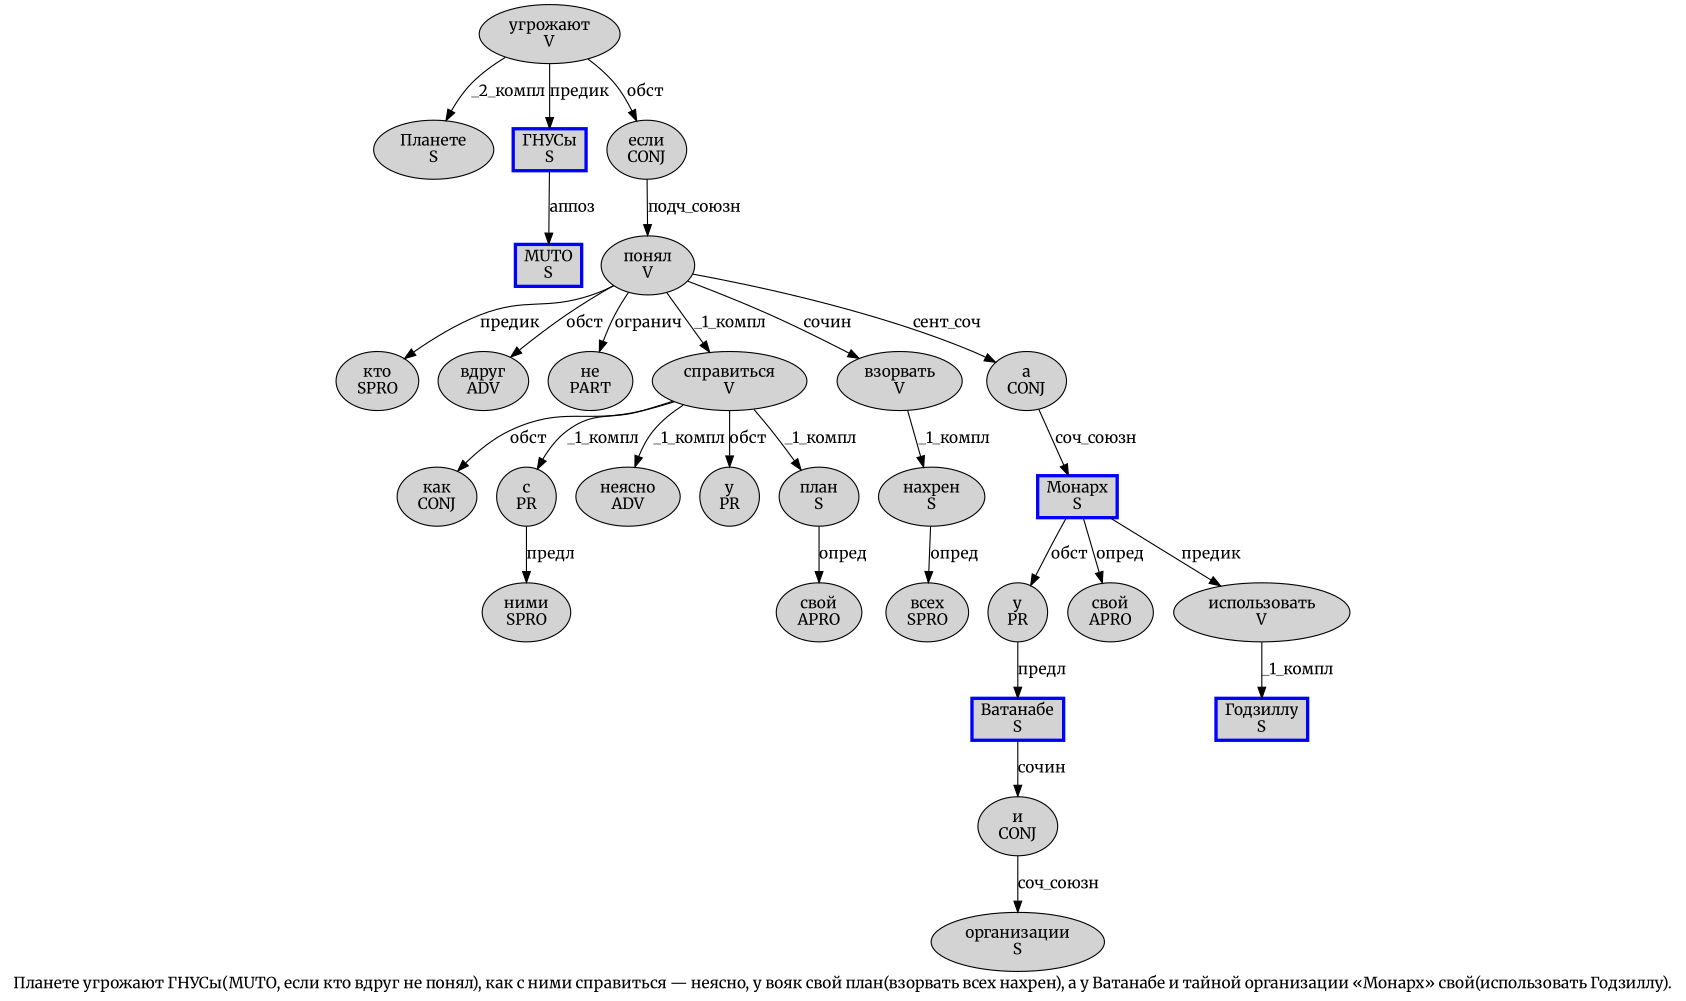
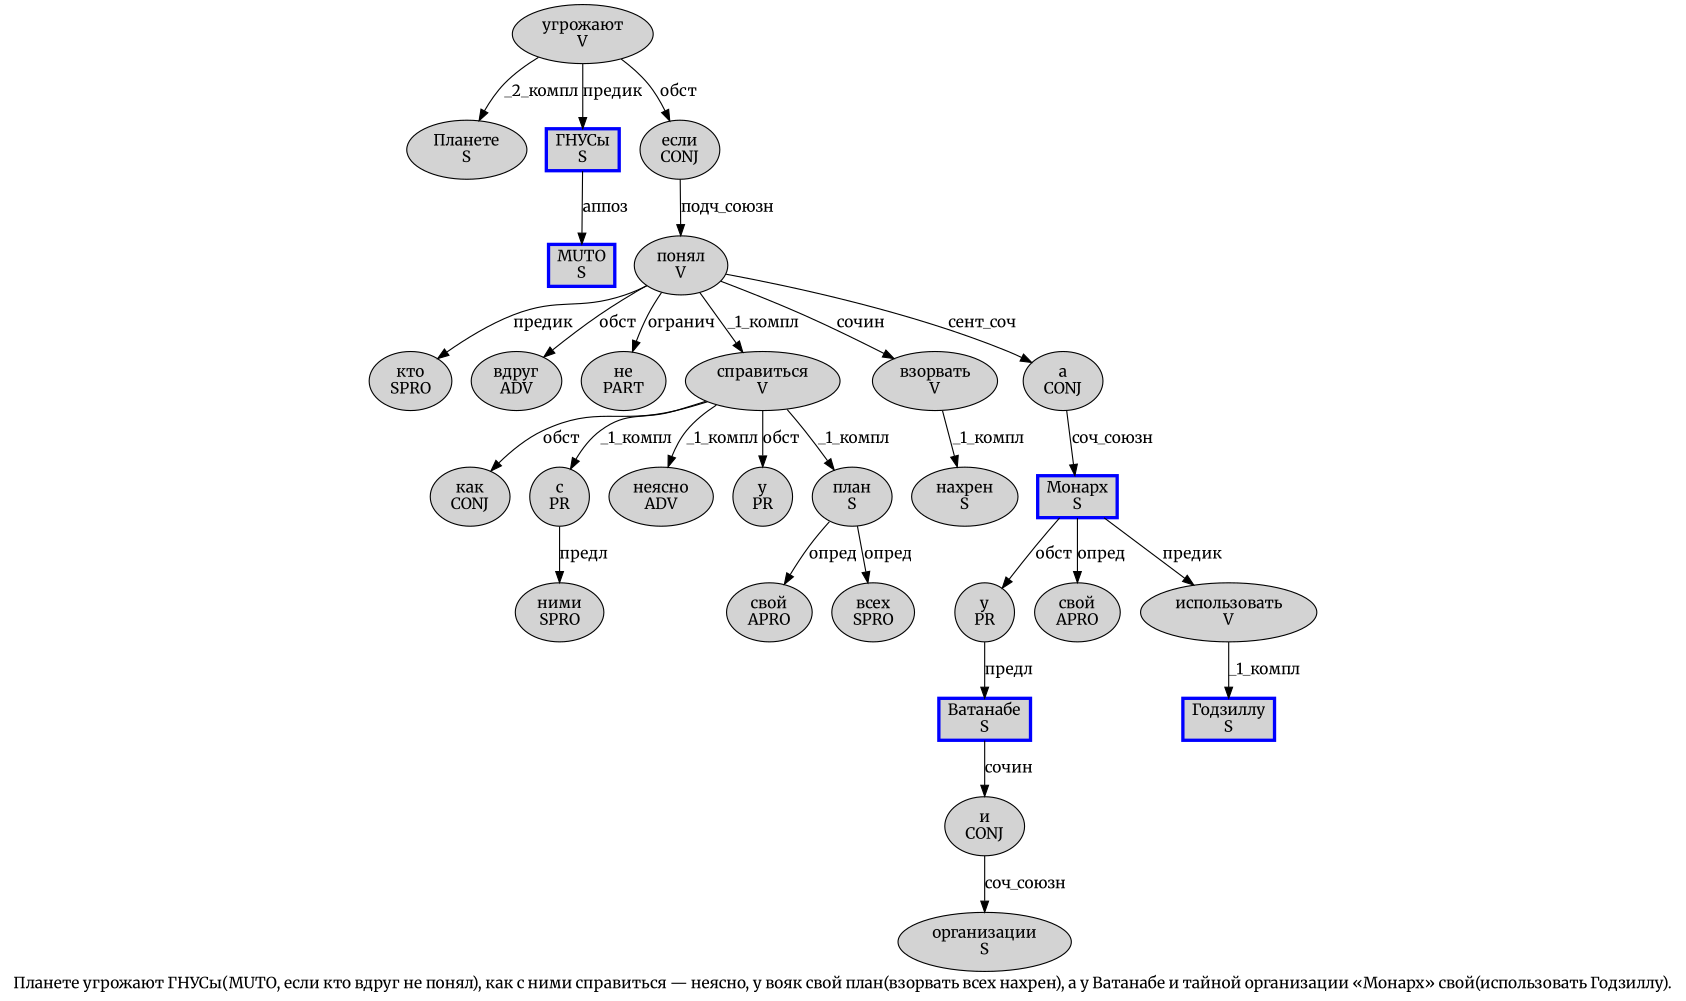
(930, 549) -> (862, 549)
